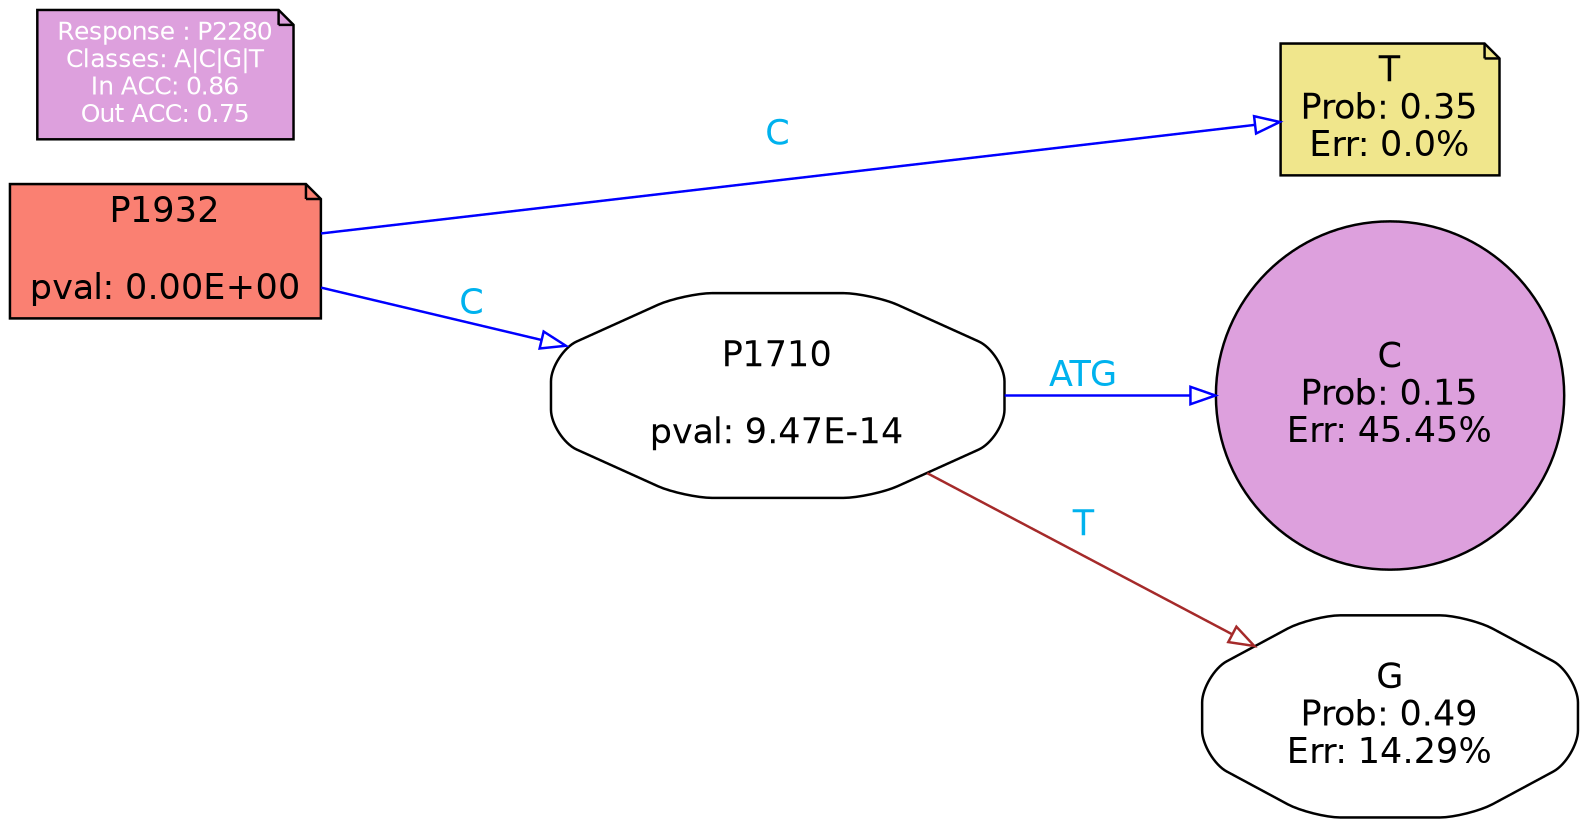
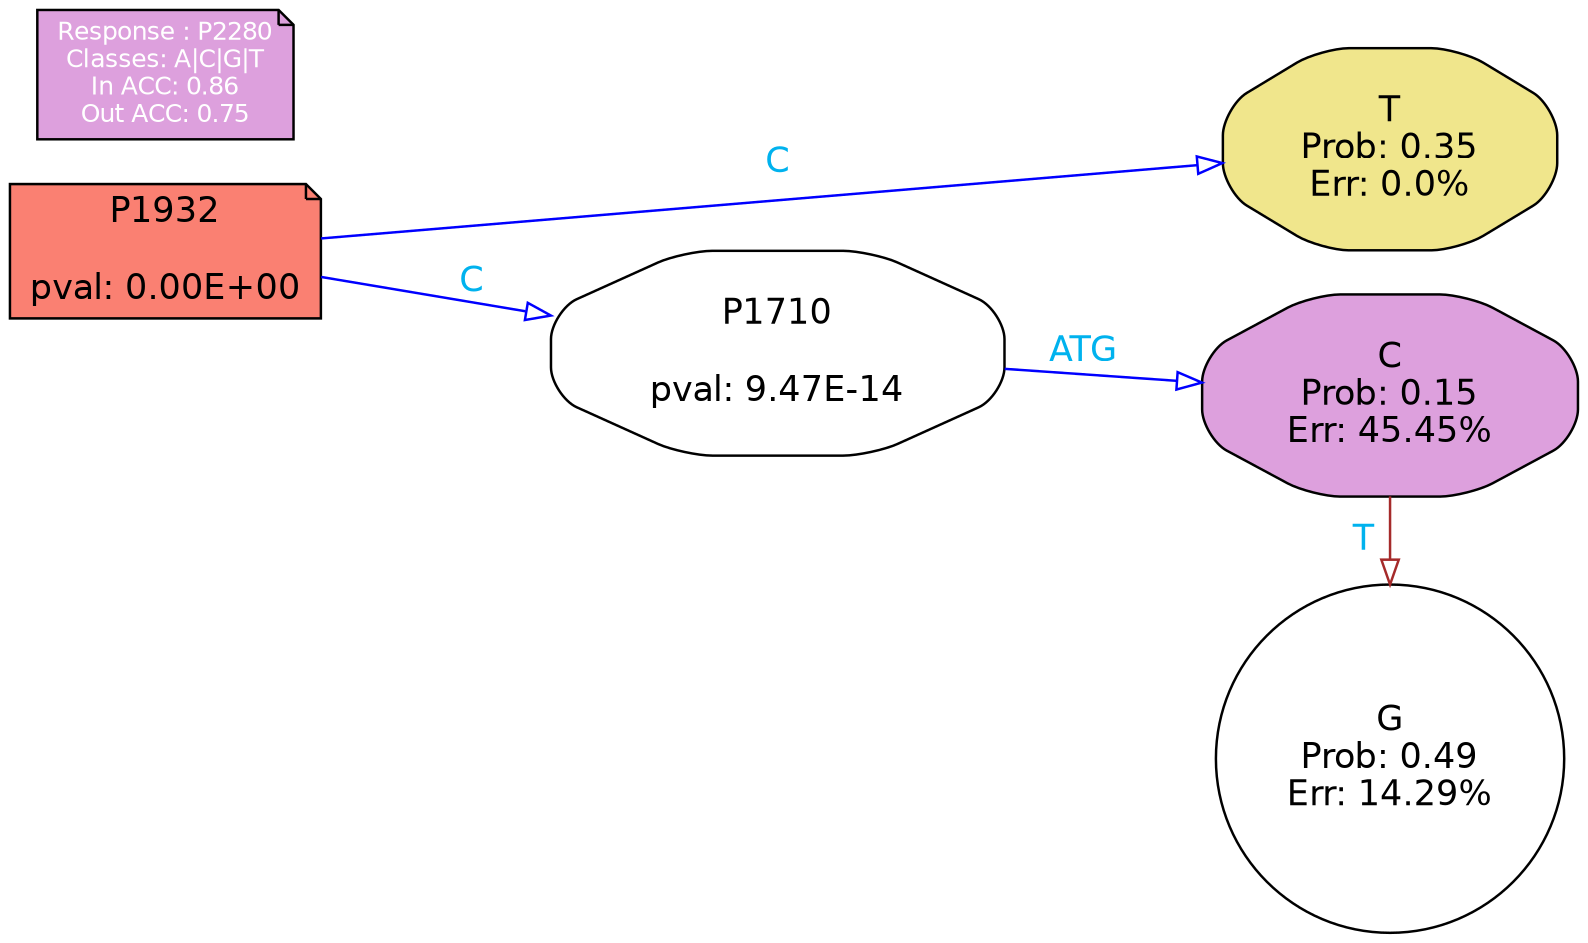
(1390, 109) -> (1390, 149)
(1390, 396) -> (1390, 396)
(1080, 554) -> (1390, 528)
(1390, 716) -> (1390, 759)
